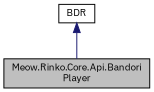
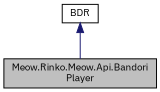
(77, 73) -> (80, 73)
